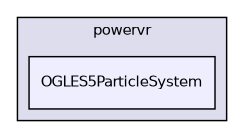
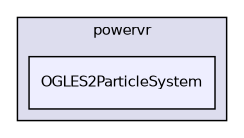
(122, 83) -> (122, 83)
